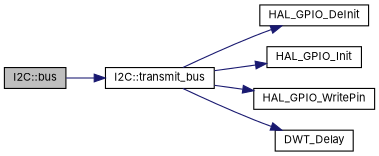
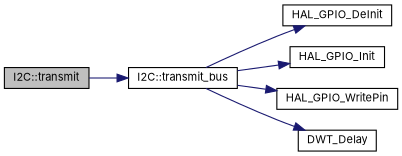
(35, 78) -> (47, 78)
